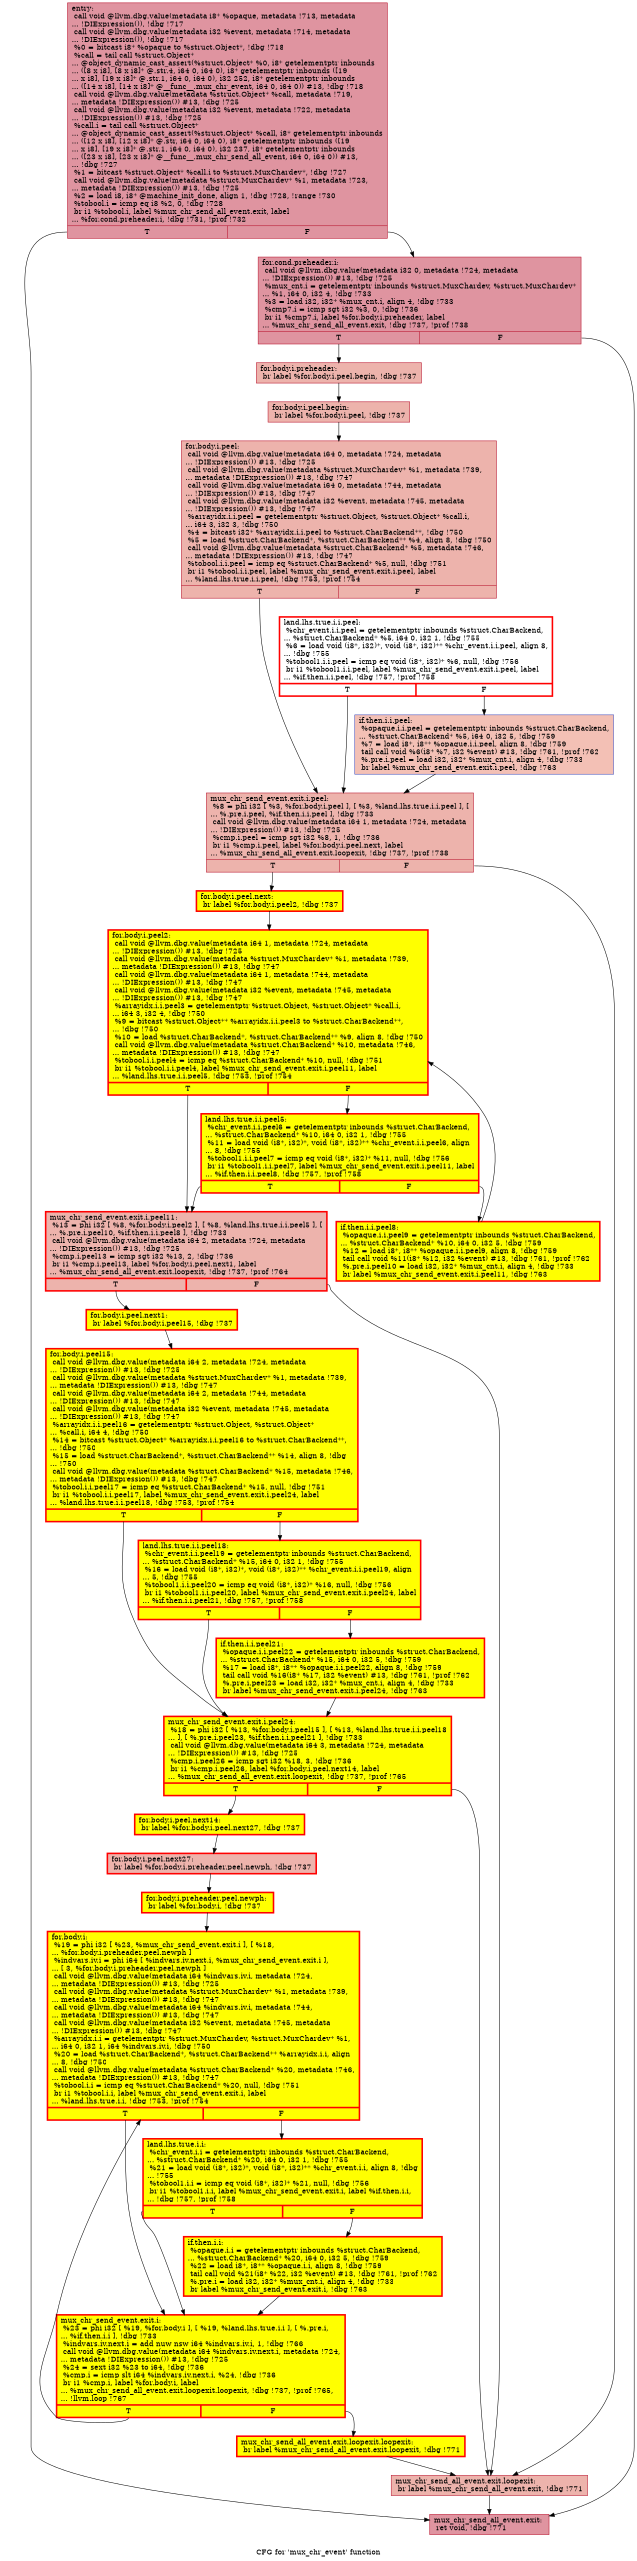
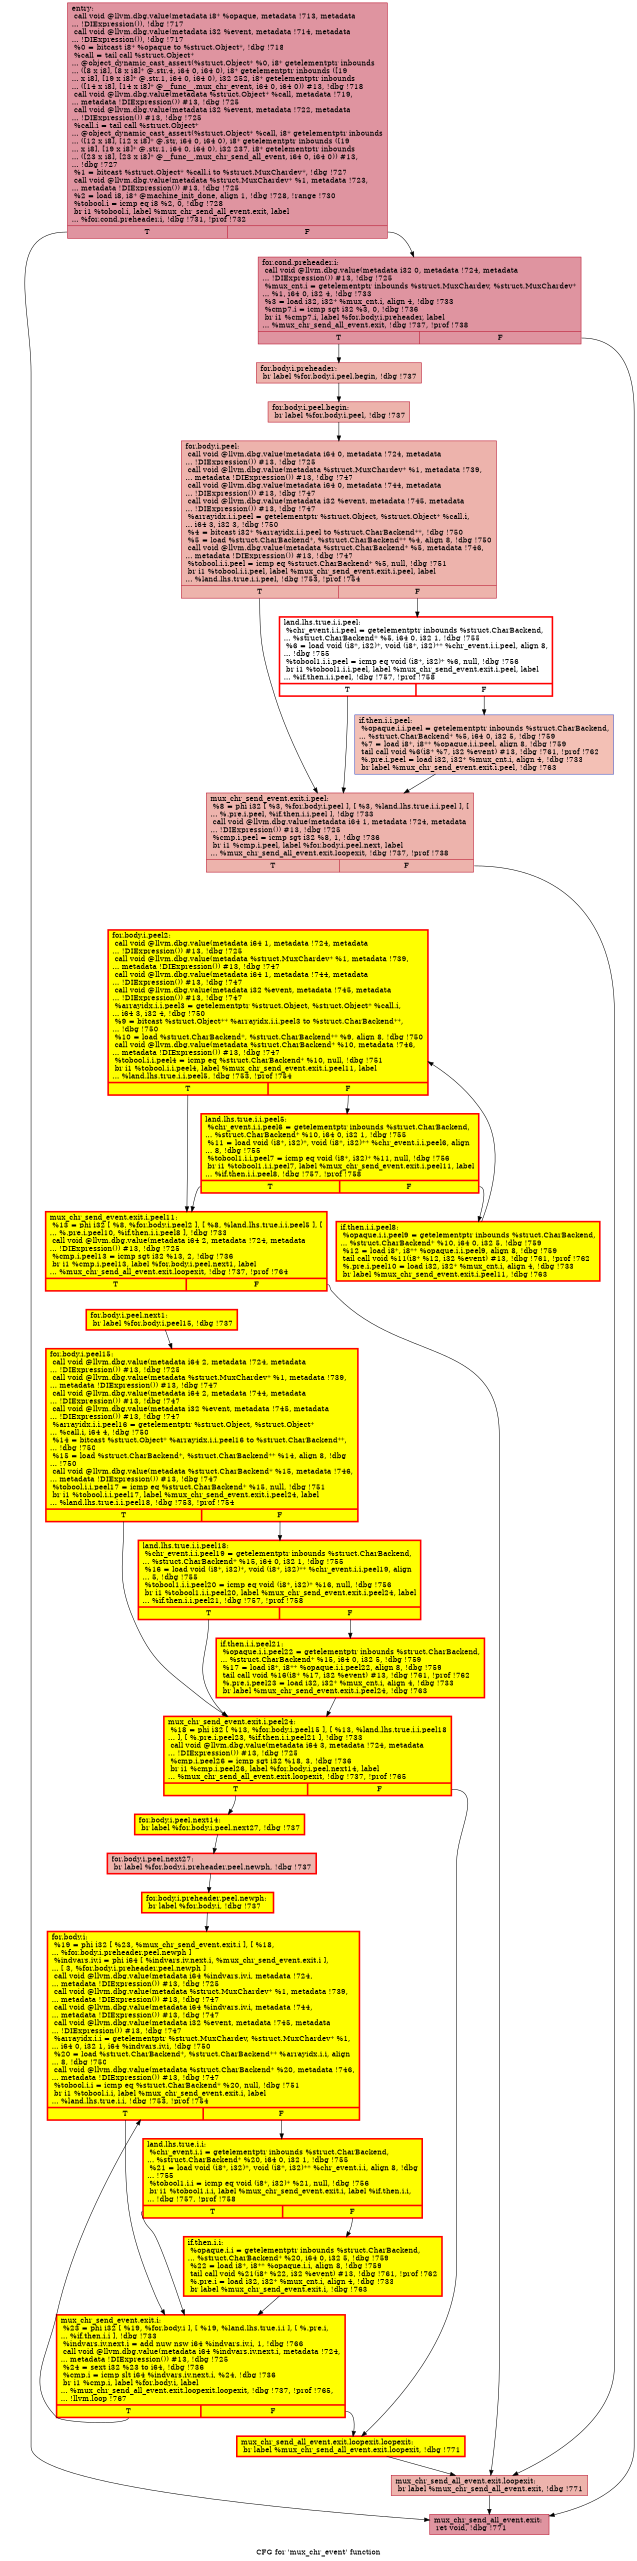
none -> (417, 605)
(270, 901) -> none
(186, 1251) -> (186, 1251)
(119, 1300) -> none
(480, 2124) -> (457, 2119)
